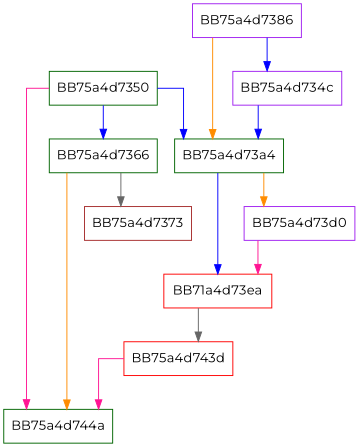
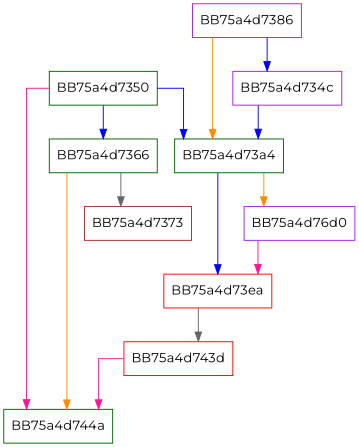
(300, 223) -> (300, 223)
(218, 291) -> (218, 291)
